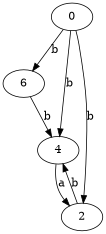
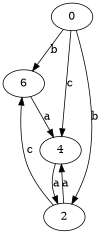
(70, 84) -> (70, 84)
(48, 117) -> (47, 117)
none -> (25, 159)
(75, 184) -> (66, 184)
